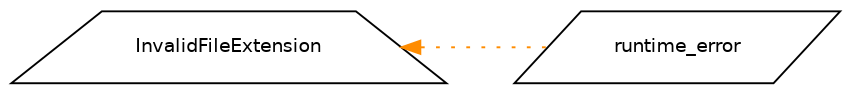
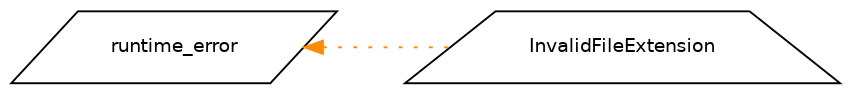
(484, 47) -> (386, 47)
